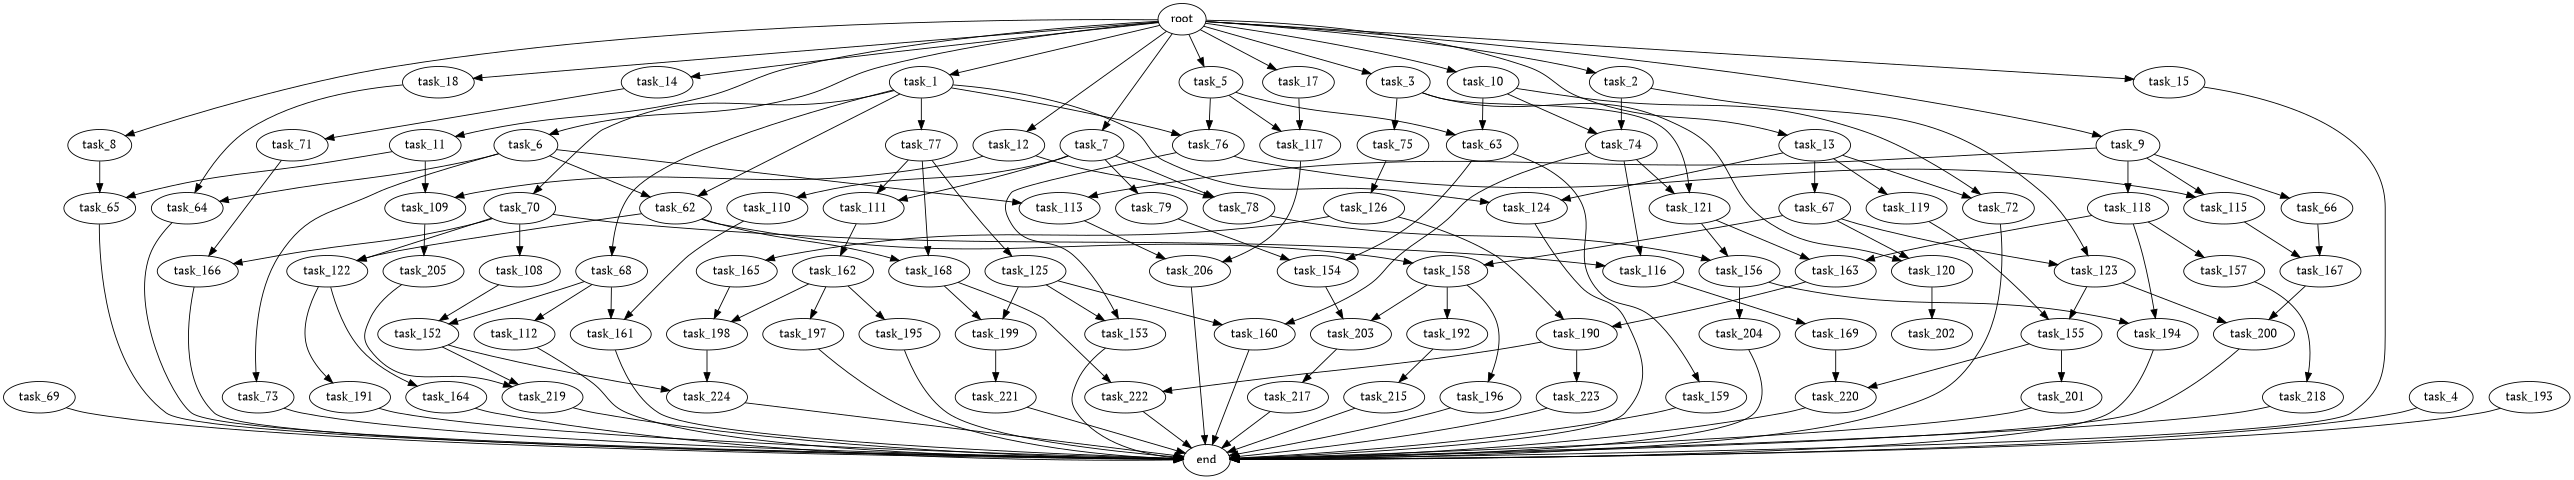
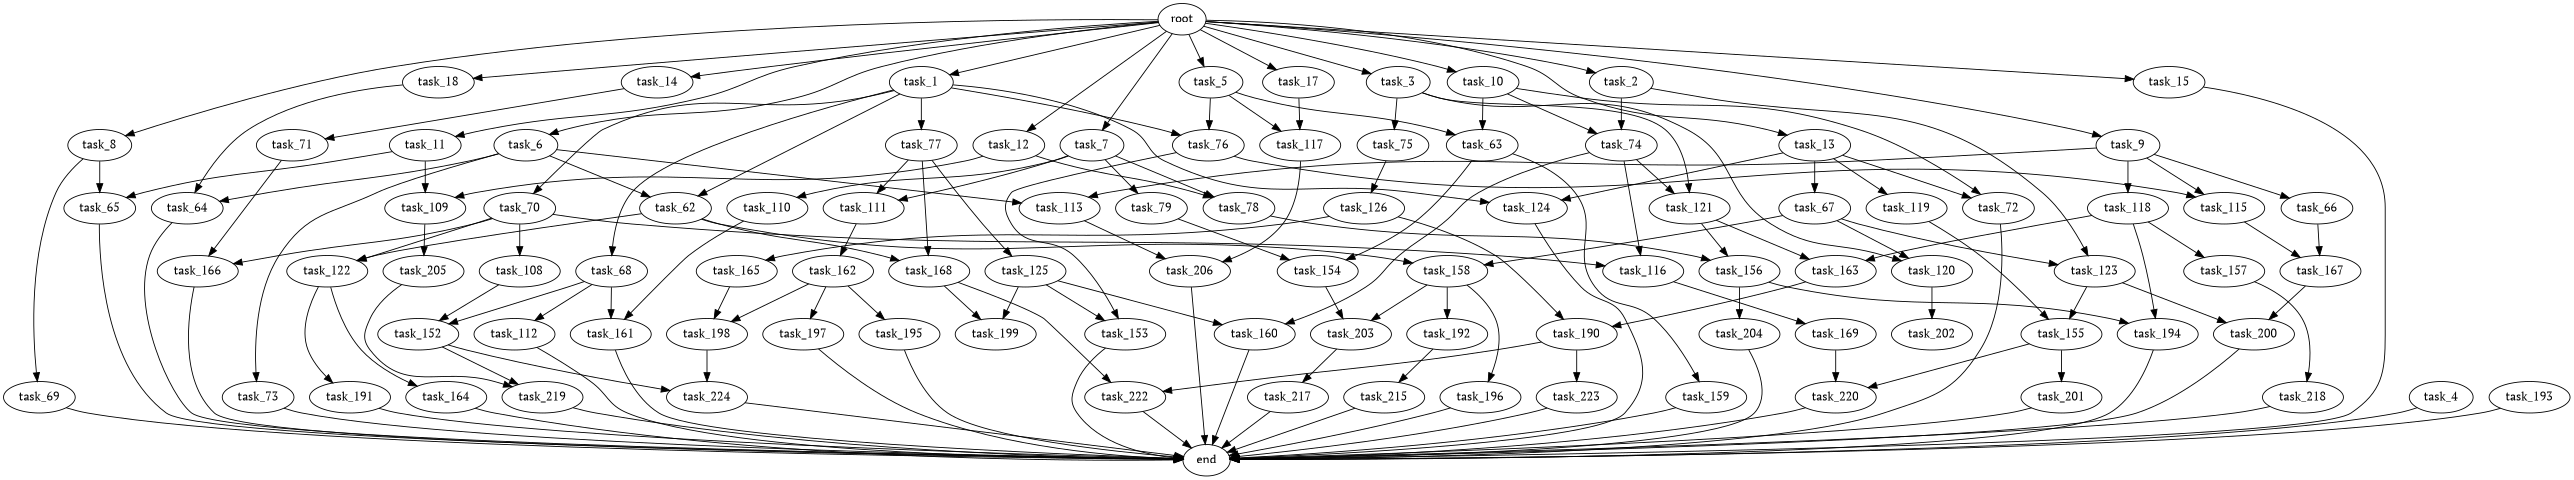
none -> (38, 260)
(996, 397) -> none
